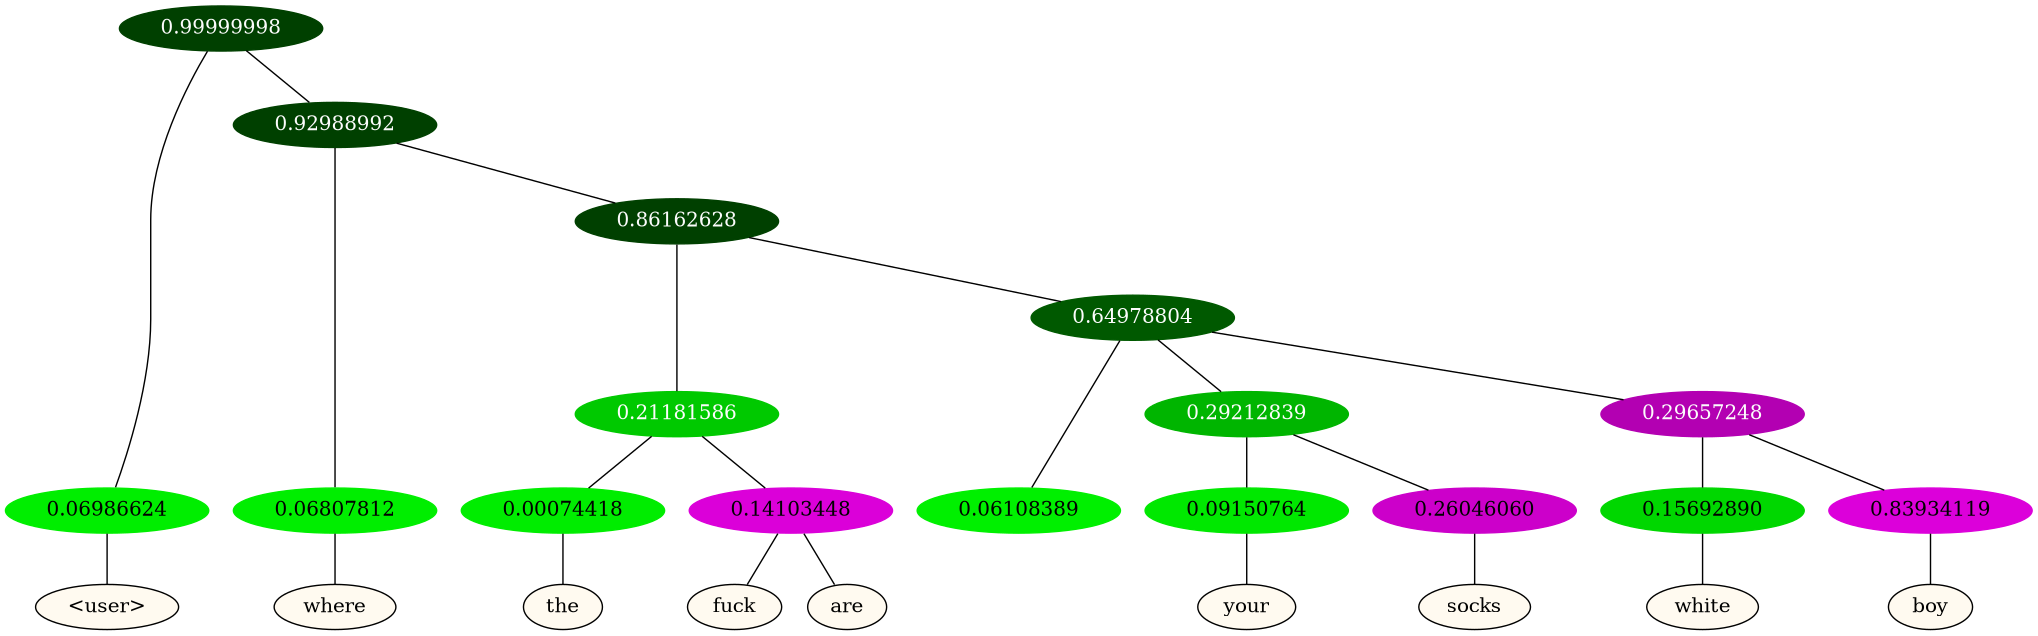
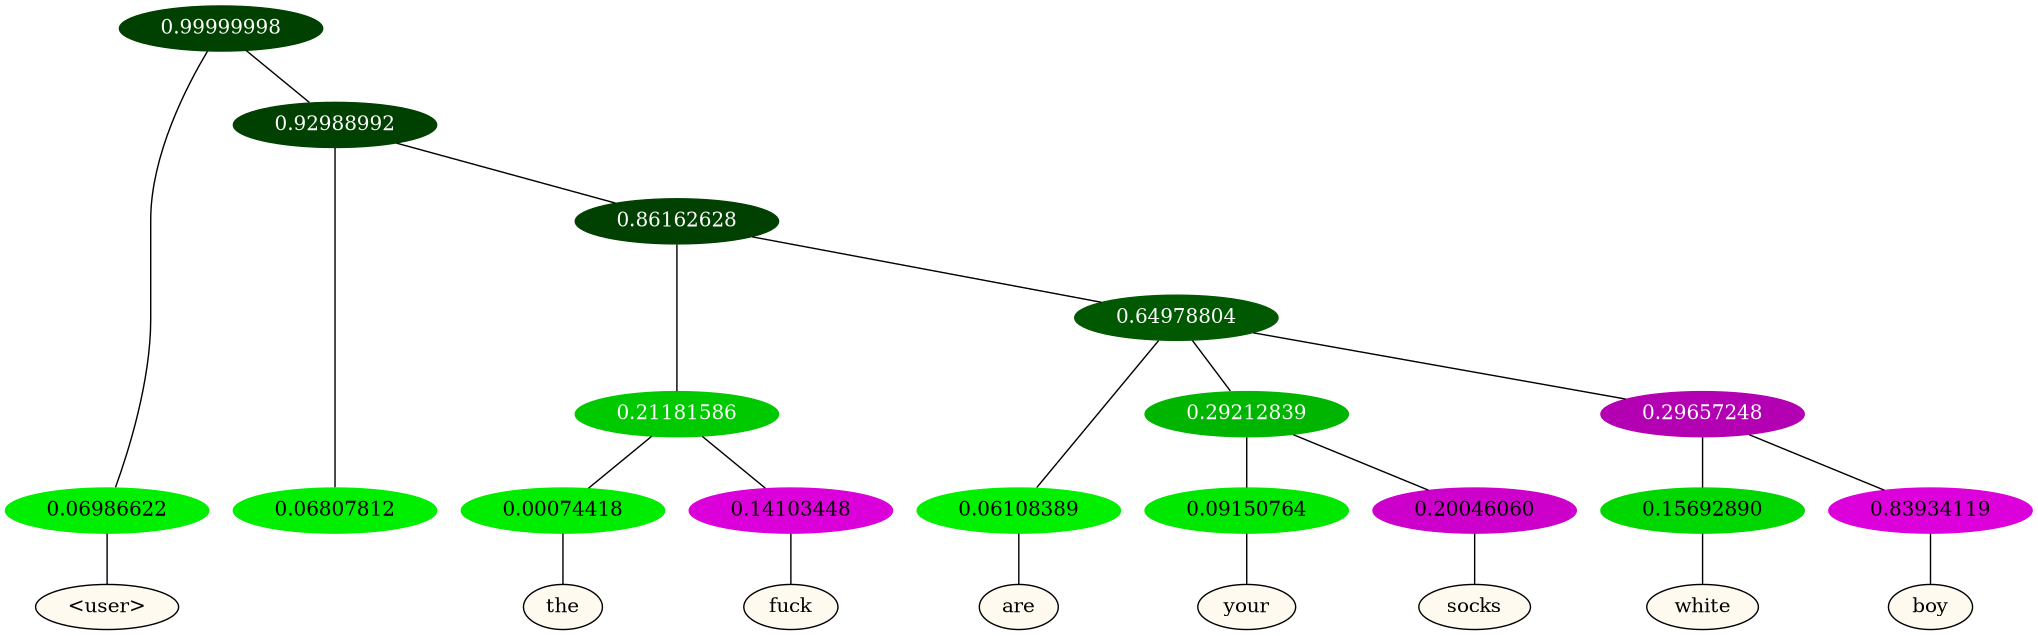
(107, 511) -> (107, 511)
(1475, 511) -> (1475, 511)
(819, 559) -> (1019, 559)
(335, 607) -> none
